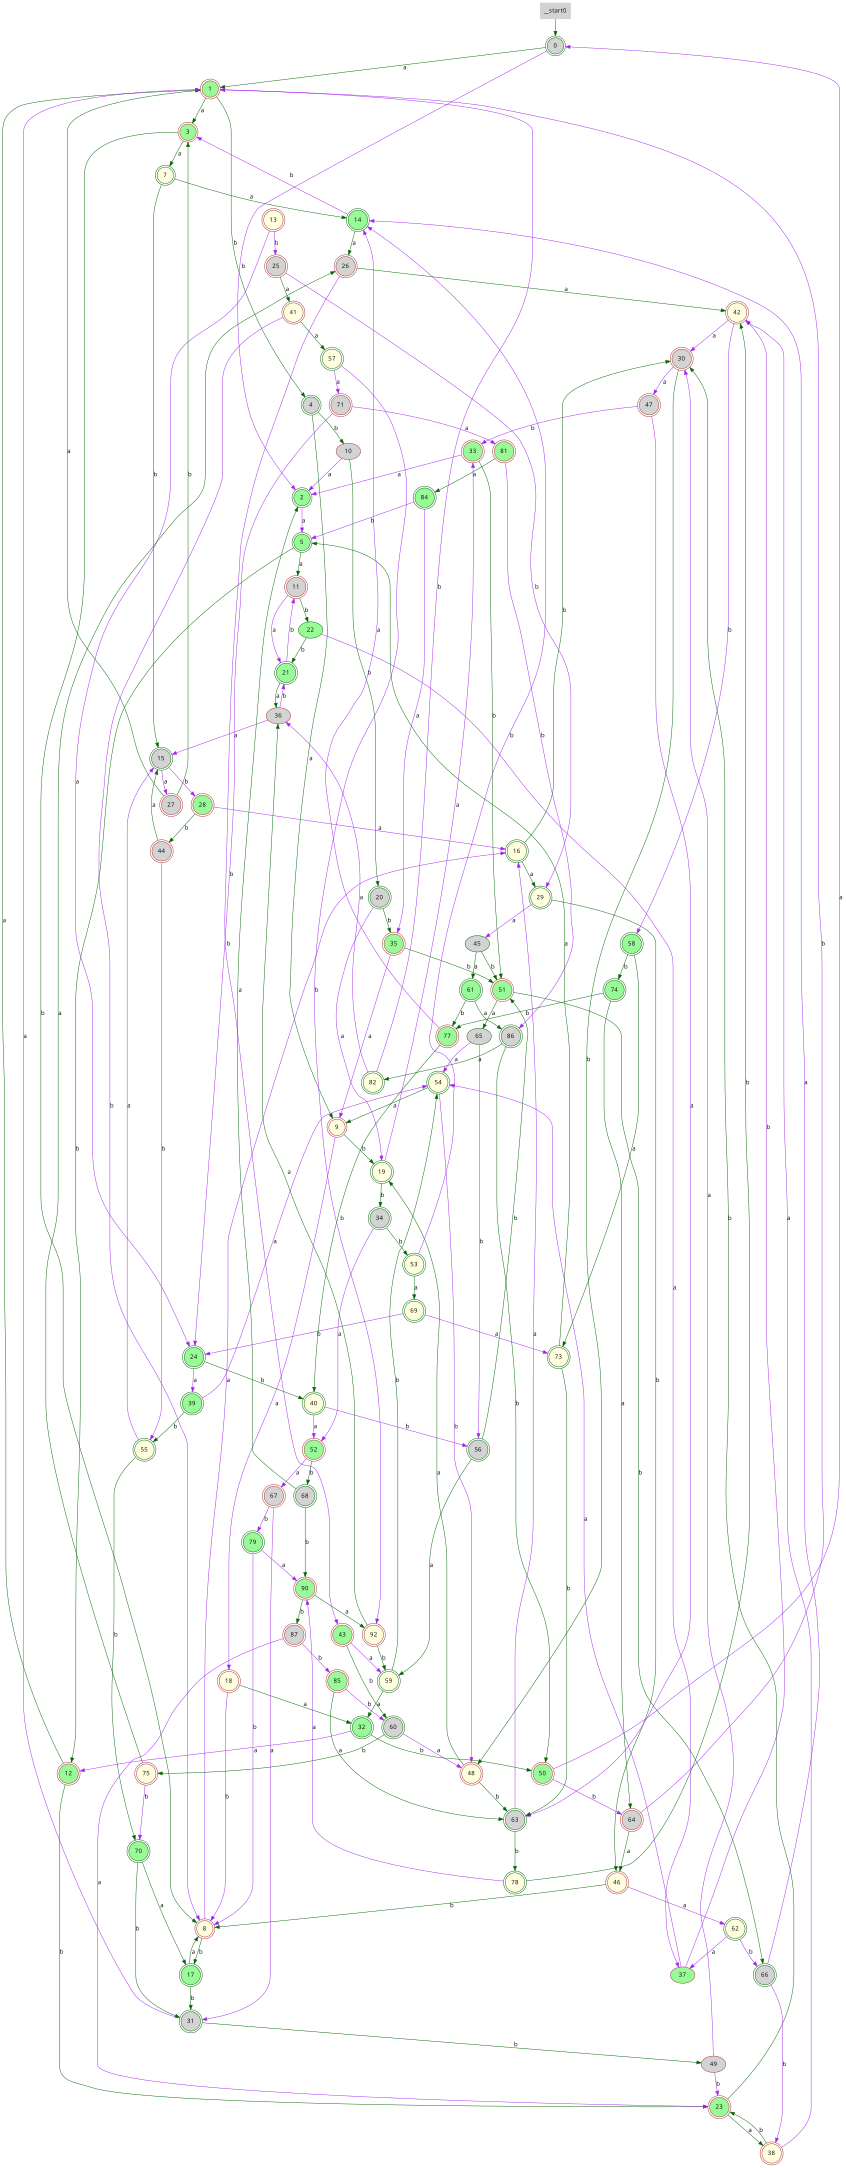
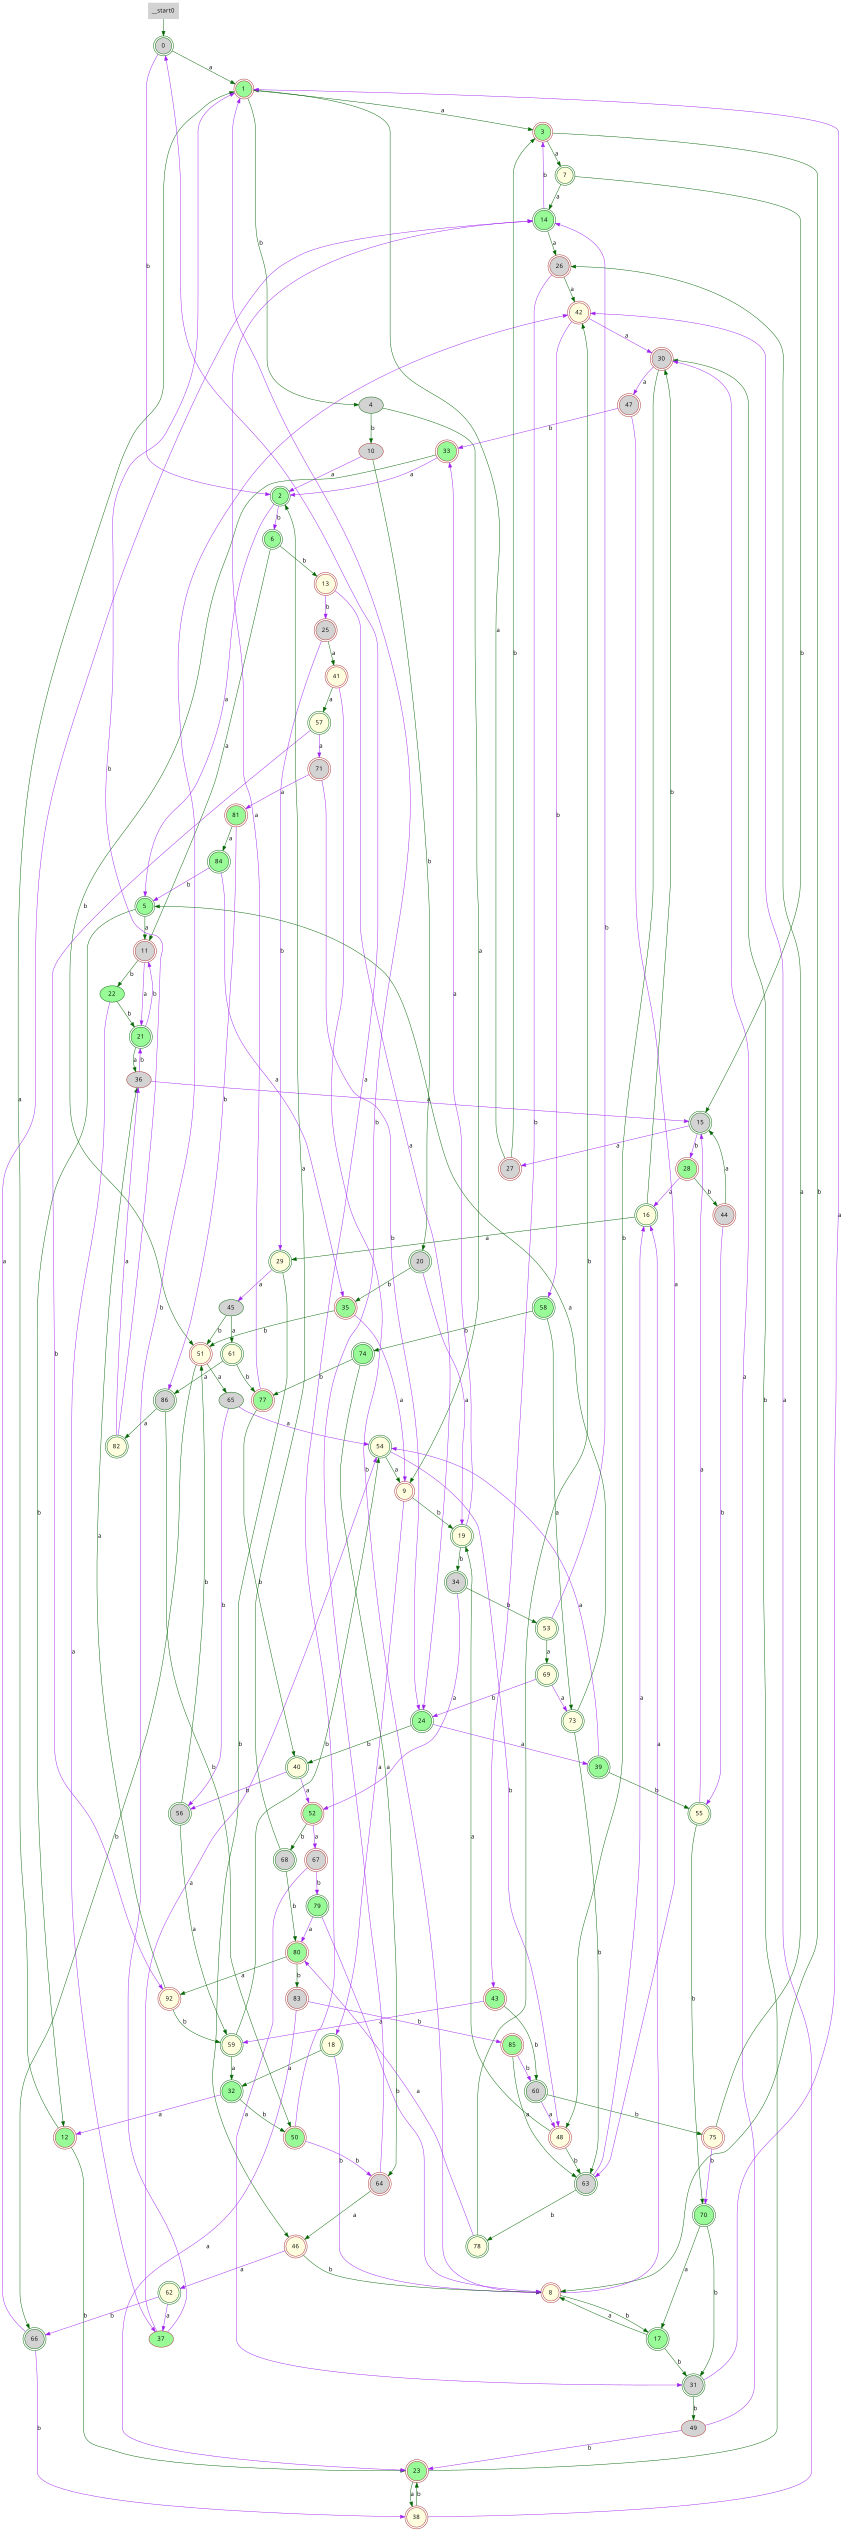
(311, 405) -> (371, 405)
none -> (273, 539)
(471, 990) -> (232, 1354)
(502, 990) -> (201, 1354)
(305, 1589) -> (297, 1953)
(294, 1635) -> (297, 1999)
(229, 1681) -> (332, 2045)
